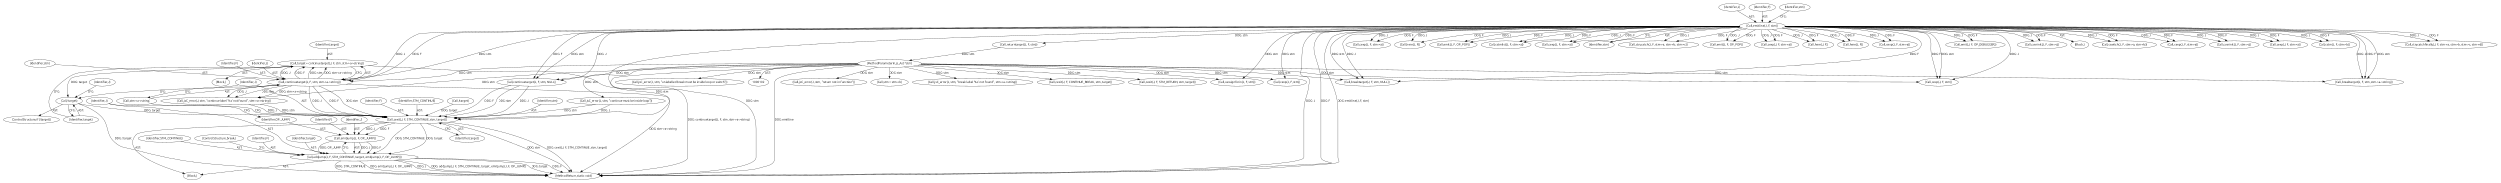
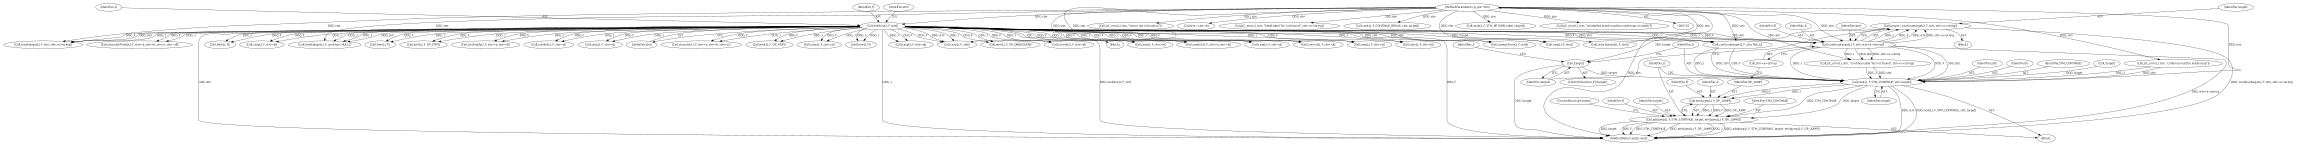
none -> (1050, 14)
(1241, 35) -> (1460, 35)
none -> (486, 45)
none -> (1150, 45)
(1167, 82) -> (1496, 26)
(1367, 82) -> (325, 45)
(784, 120) -> (1634, 73)
